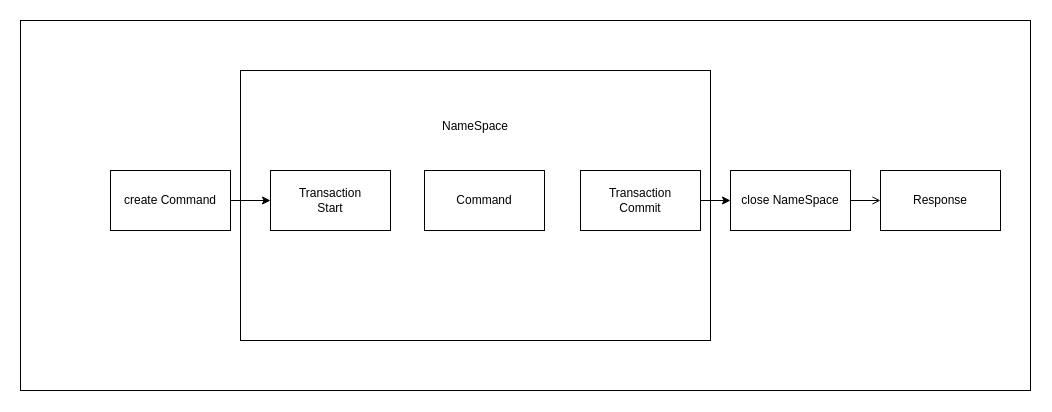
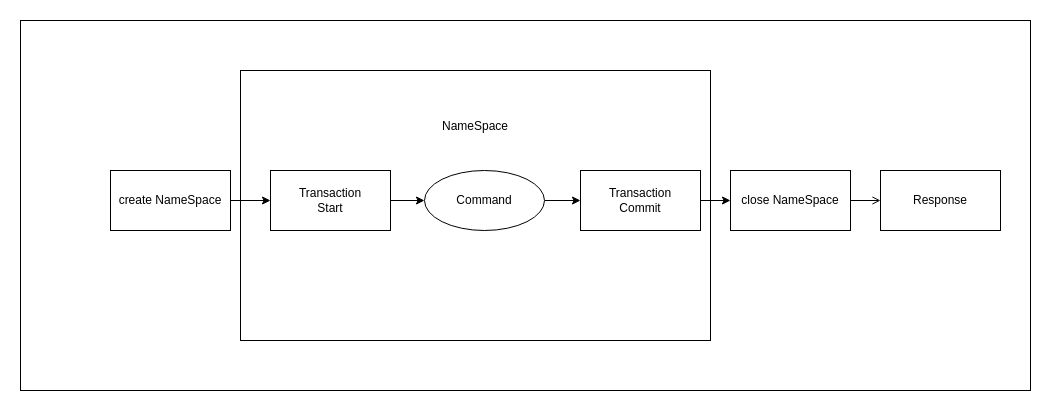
(171, 201) -> (171, 201)
none -> (404, 201)
(485, 201) -> (485, 201)
none -> (559, 201)
